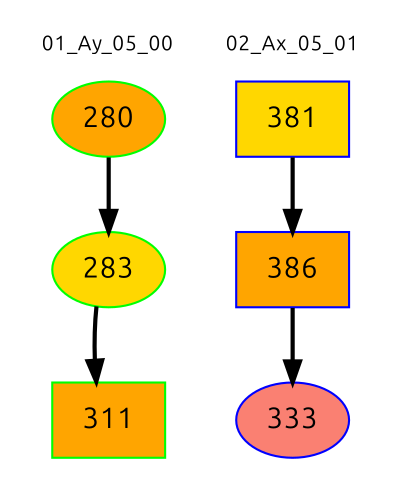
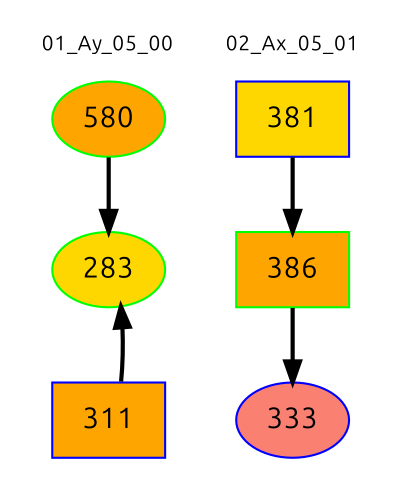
(109, 119) -> (109, 119)
(293, 270) -> (293, 270)
(95, 333) -> (123, 355)
(109, 420) -> (109, 420)
